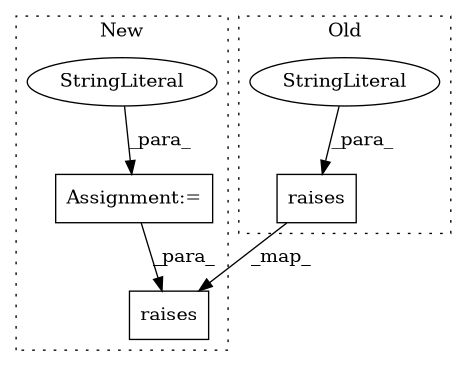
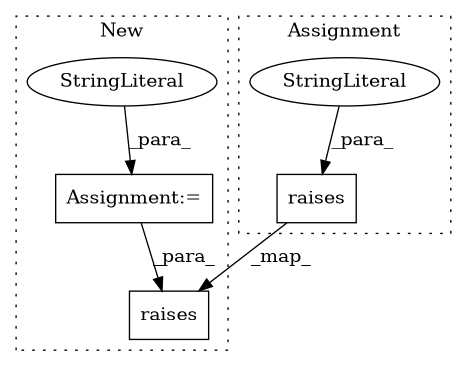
(345, 32) -> (345, 32)
